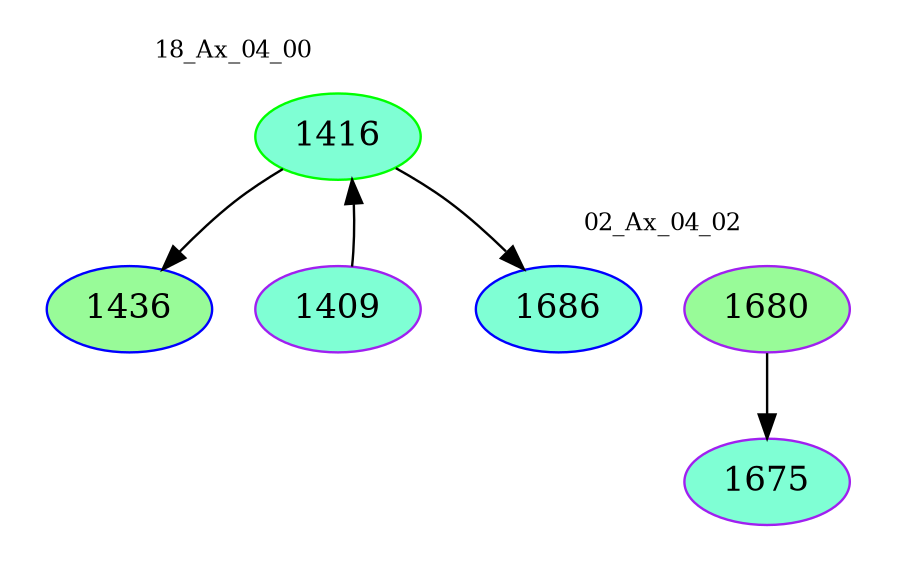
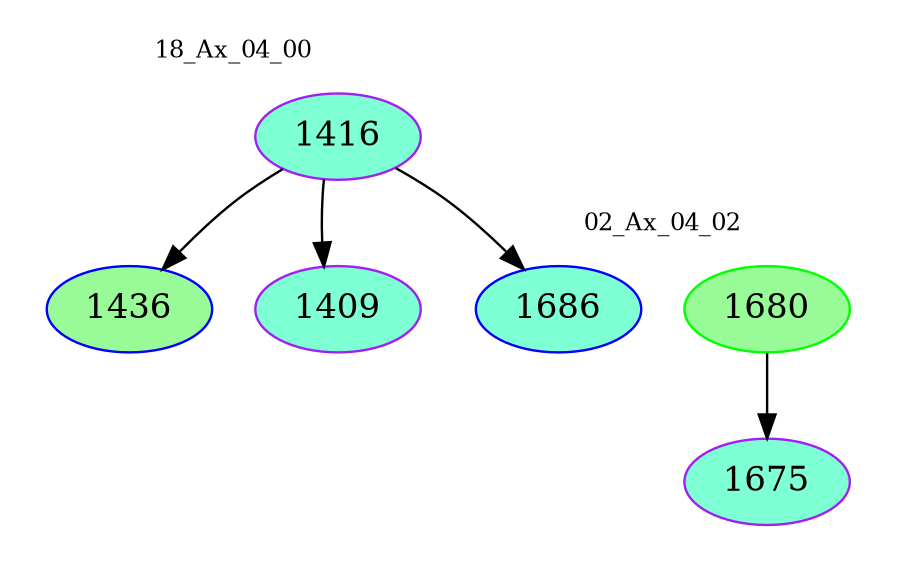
(338, 137) -> (338, 137)
(354, 235) -> (322, 211)
(767, 309) -> (767, 309)
